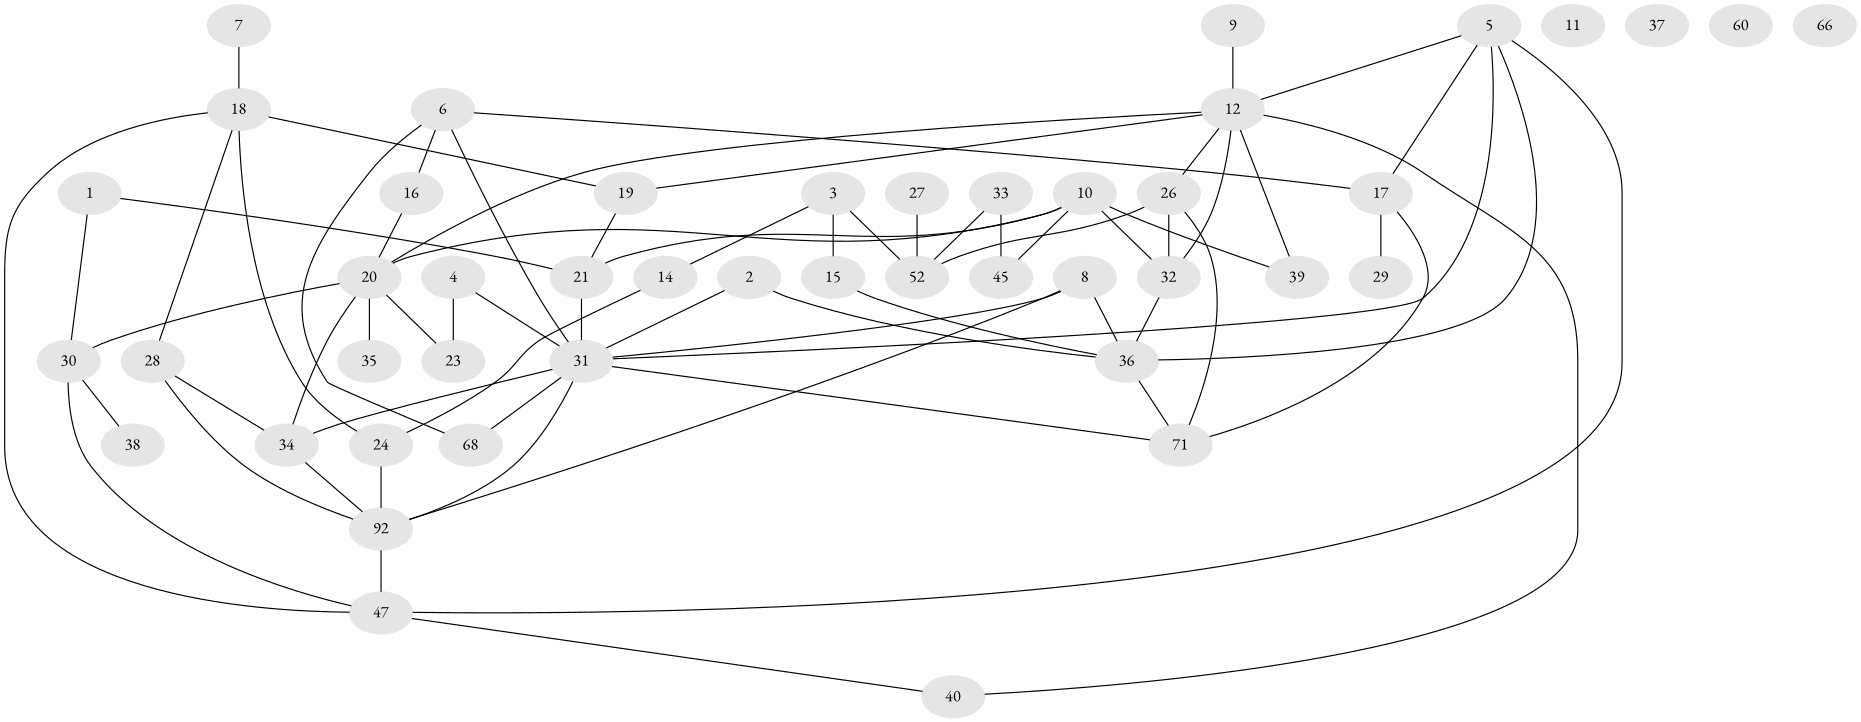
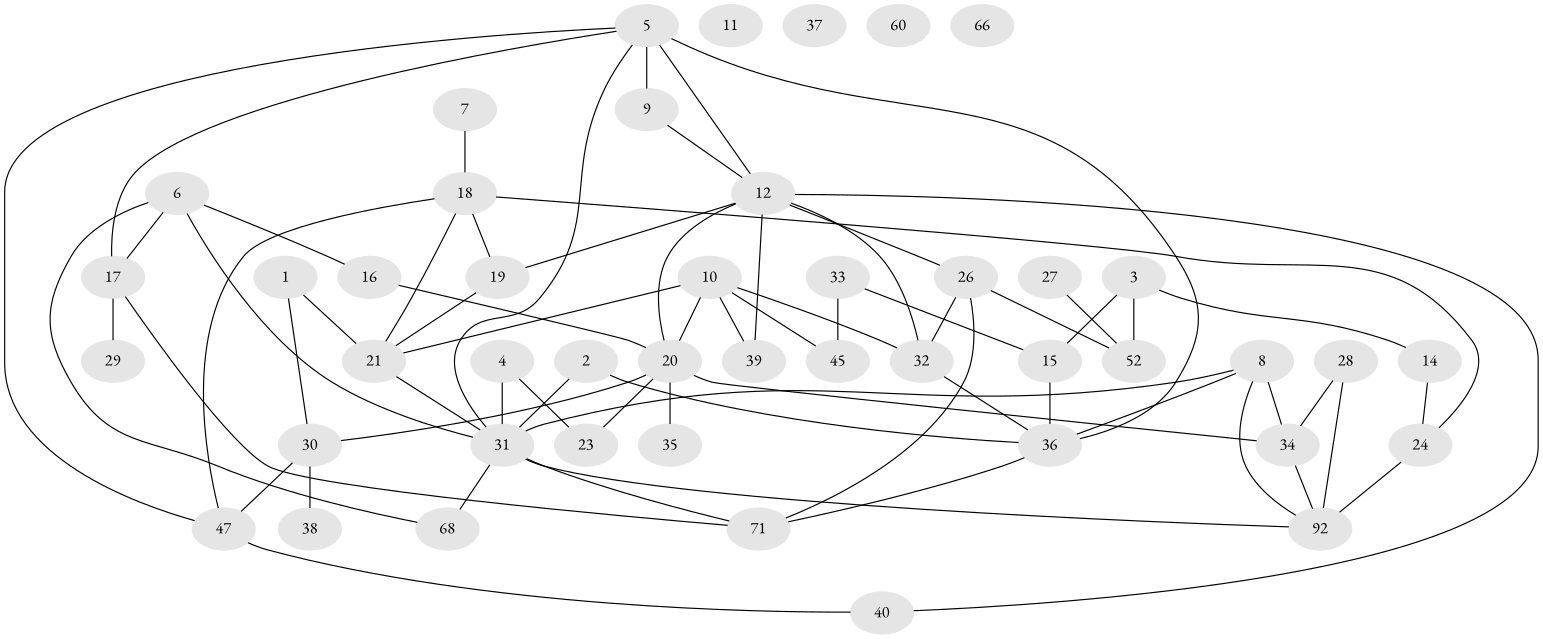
none -> (647, 68)
(196, 235) -> (422, 278)
(954, 240) -> (936, 316)
(432, 399) -> (1275, 403)
(381, 571) -> none
